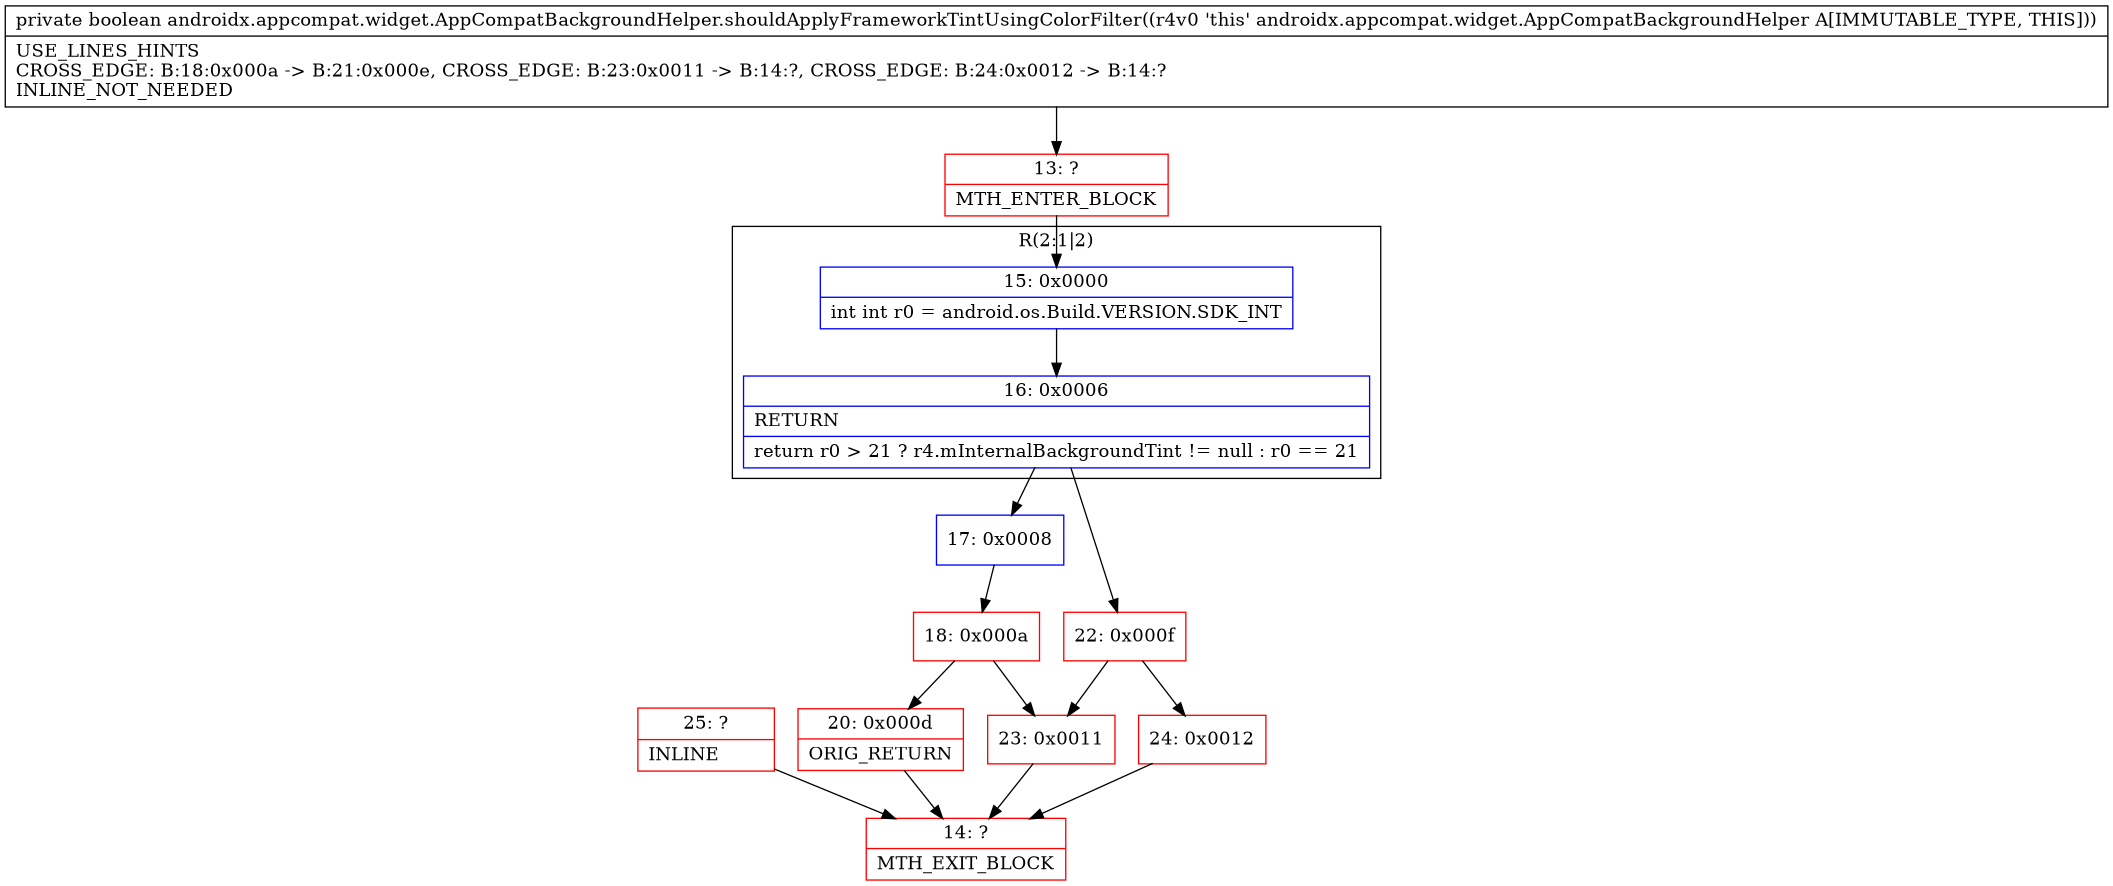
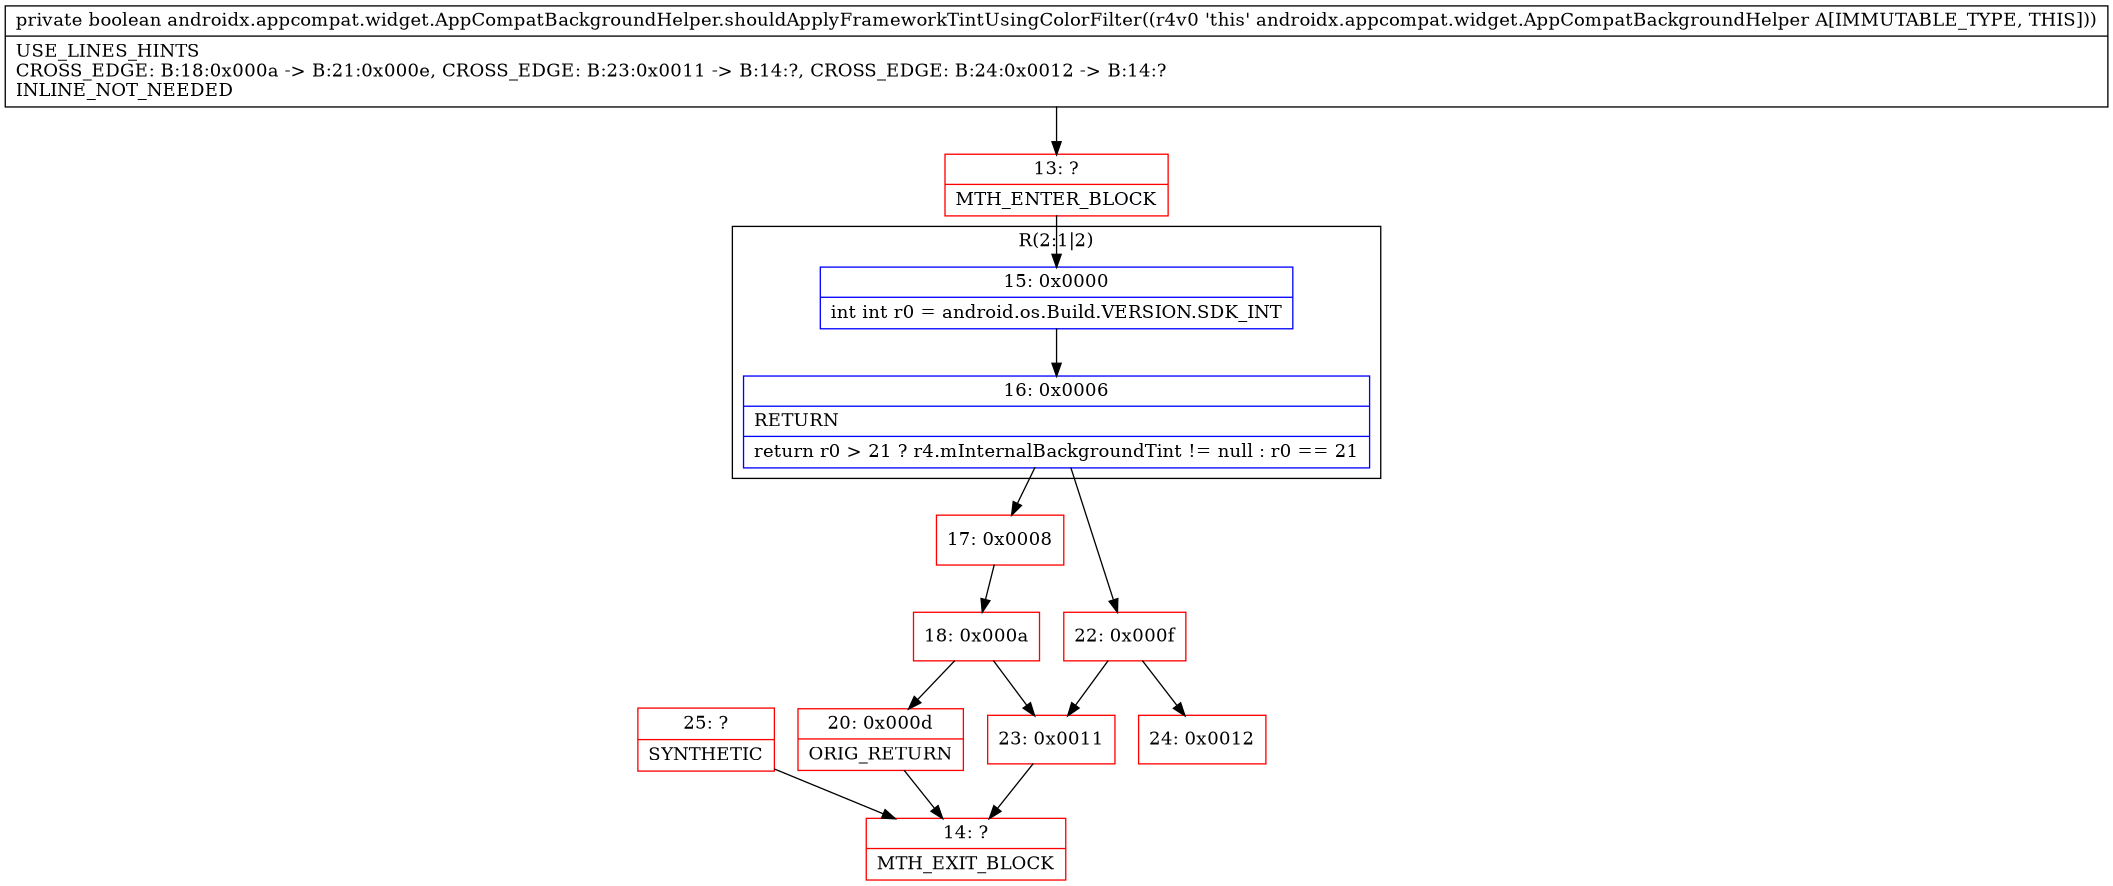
(1000, 540) -> (1000, 540)
(684, 755) -> (706, 755)
(1097, 788) -> none
